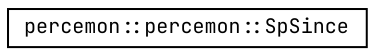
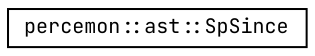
(187, 28) -> (157, 28)
